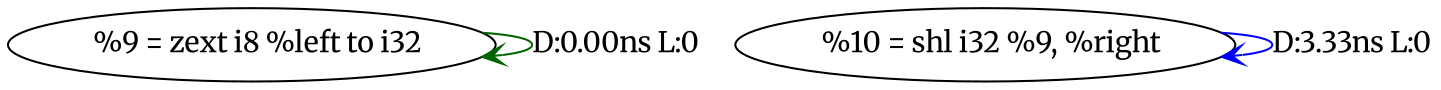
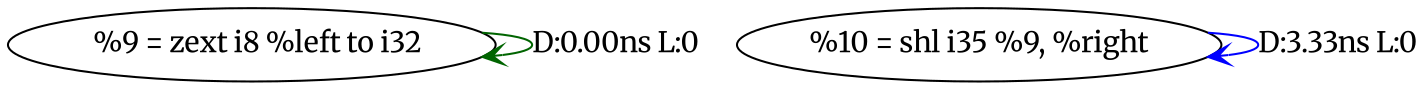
(985, 45) -> (979, 45)
